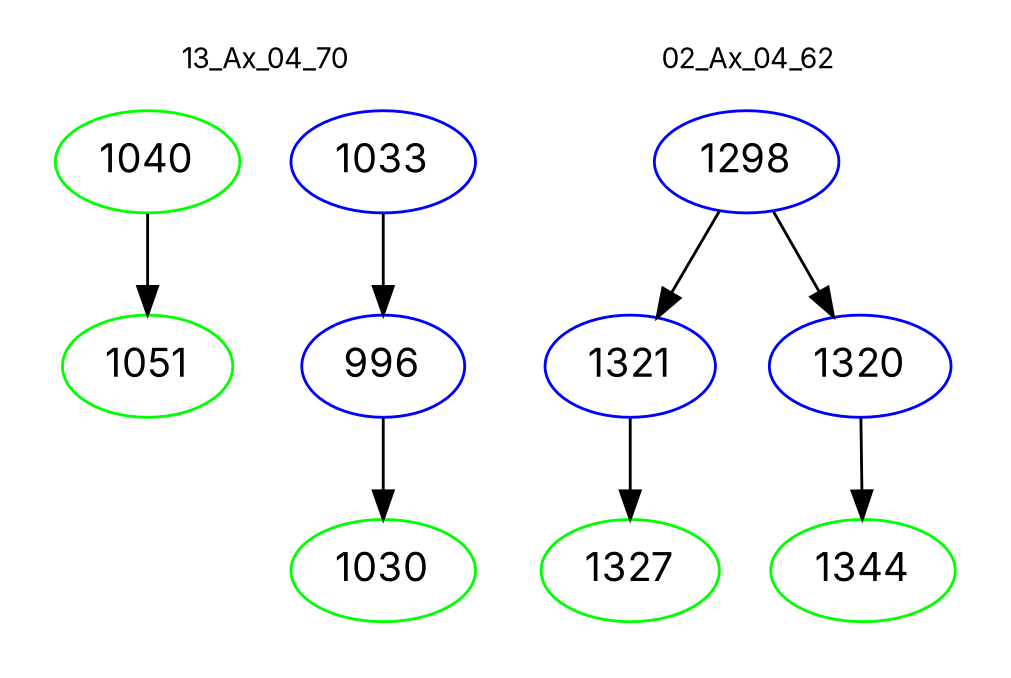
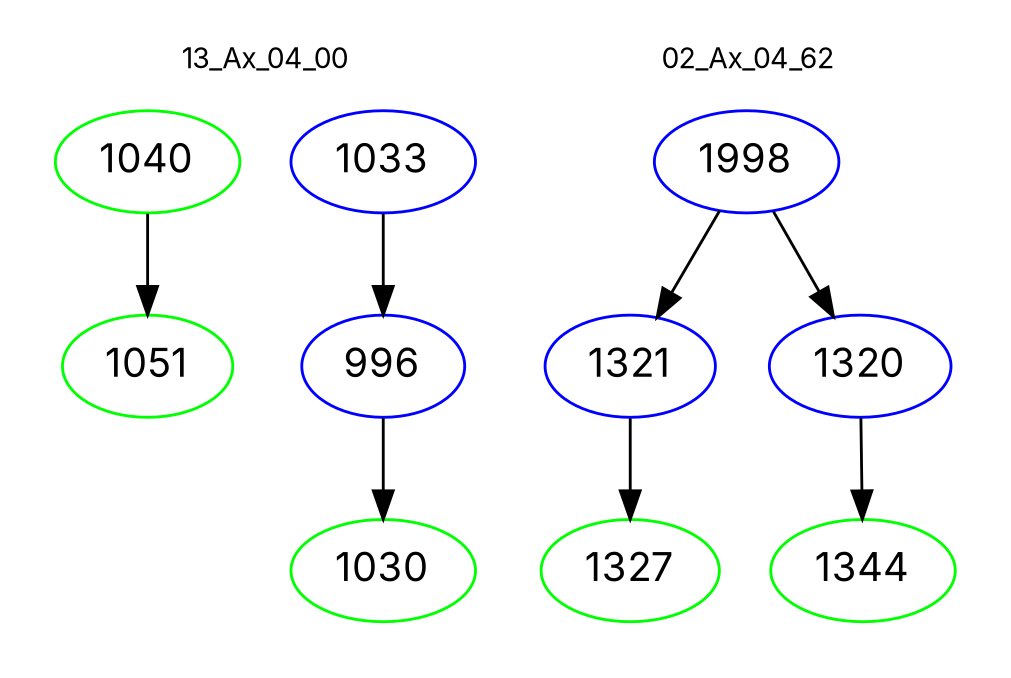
(265, 61) -> (265, 61)
(747, 162) -> (747, 162)
